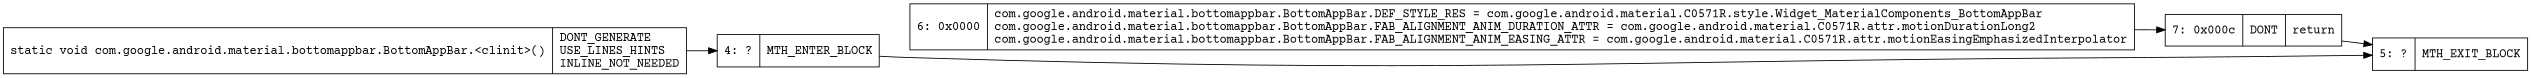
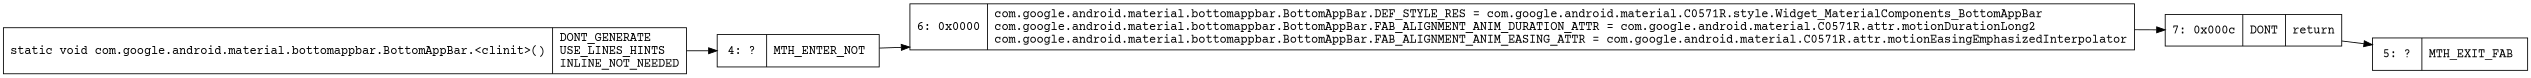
(820, 50) -> (820, 50)
(2471, 54) -> (2471, 54)
(1621, 64) -> (890, 48)
